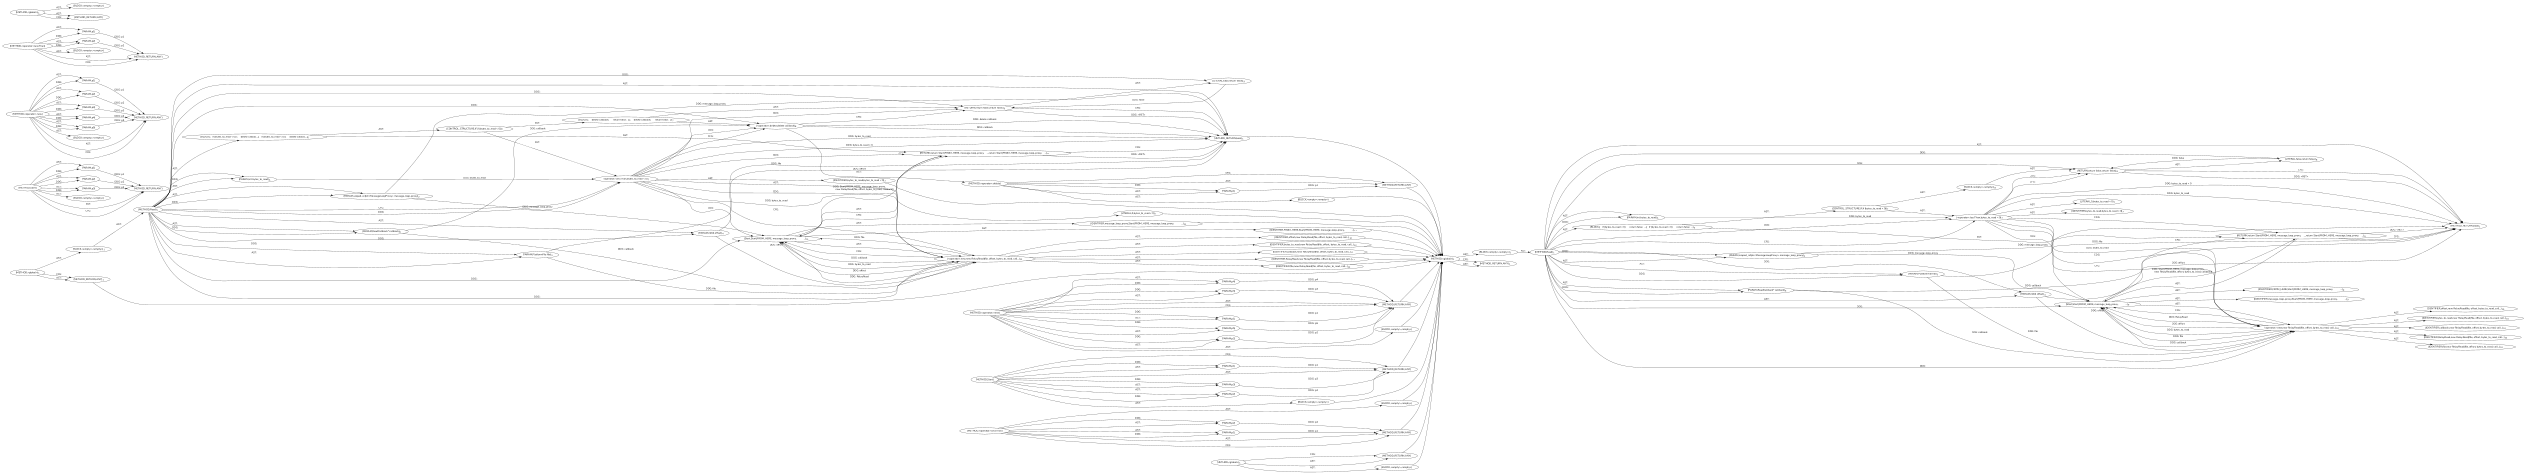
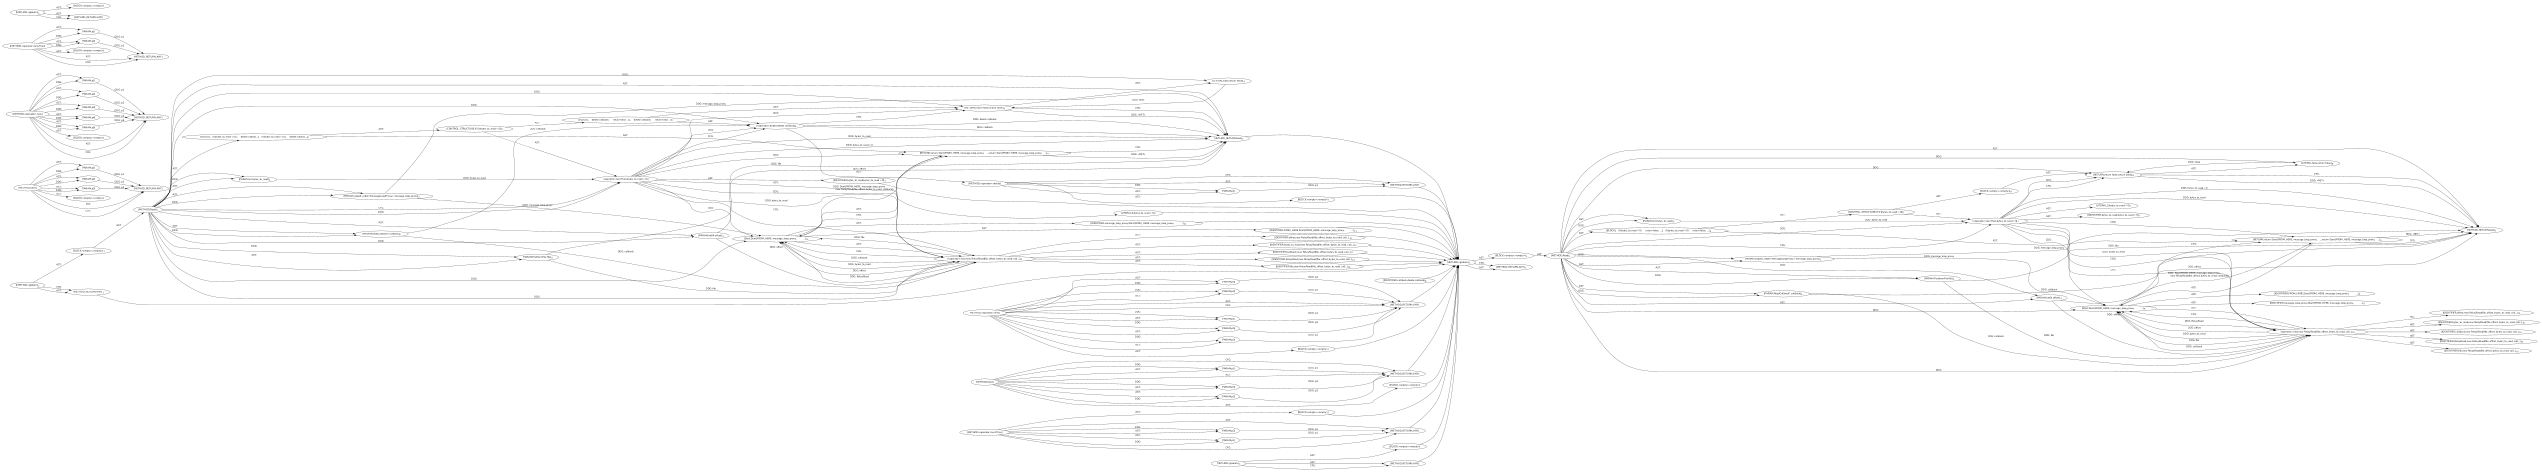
none -> (1405, 281)
